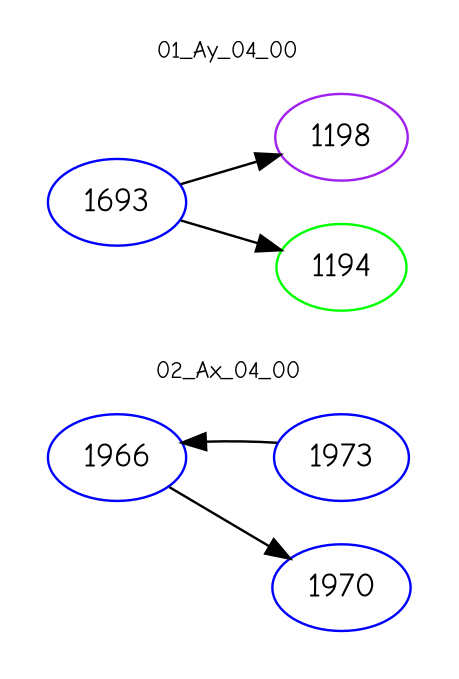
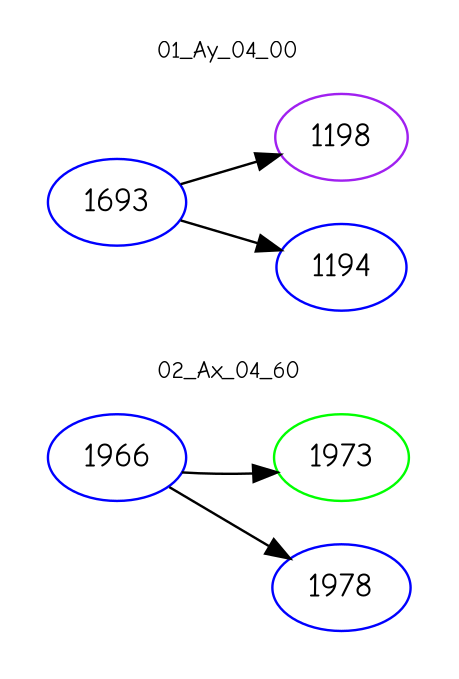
(341, 267) -> (341, 267)
(229, 372) -> (229, 372)
(242, 441) -> (218, 474)
(341, 458) -> (341, 458)
(341, 588) -> (341, 588)
